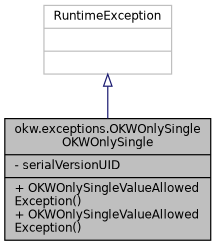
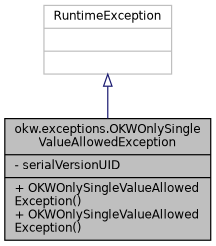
(108, 143) -> (108, 143)
